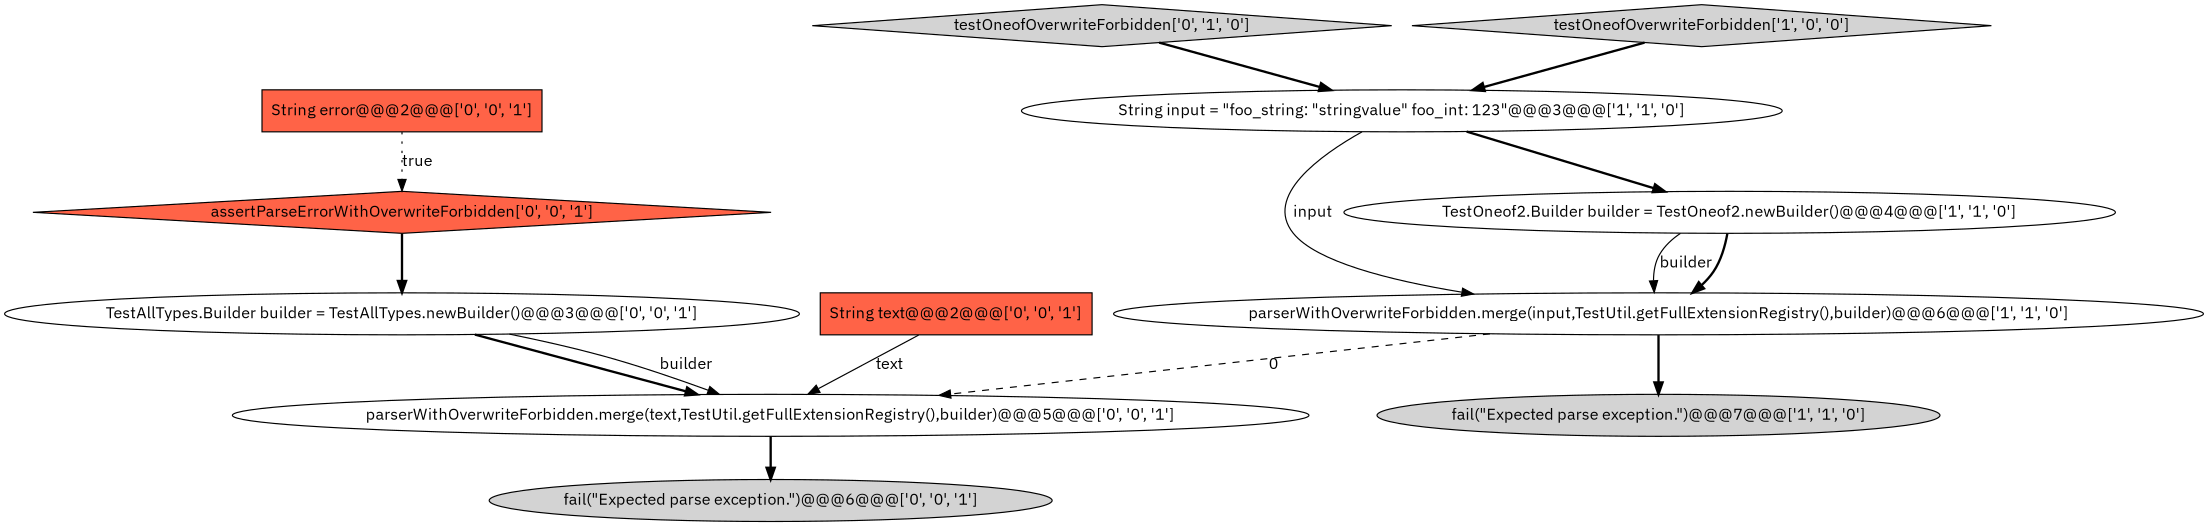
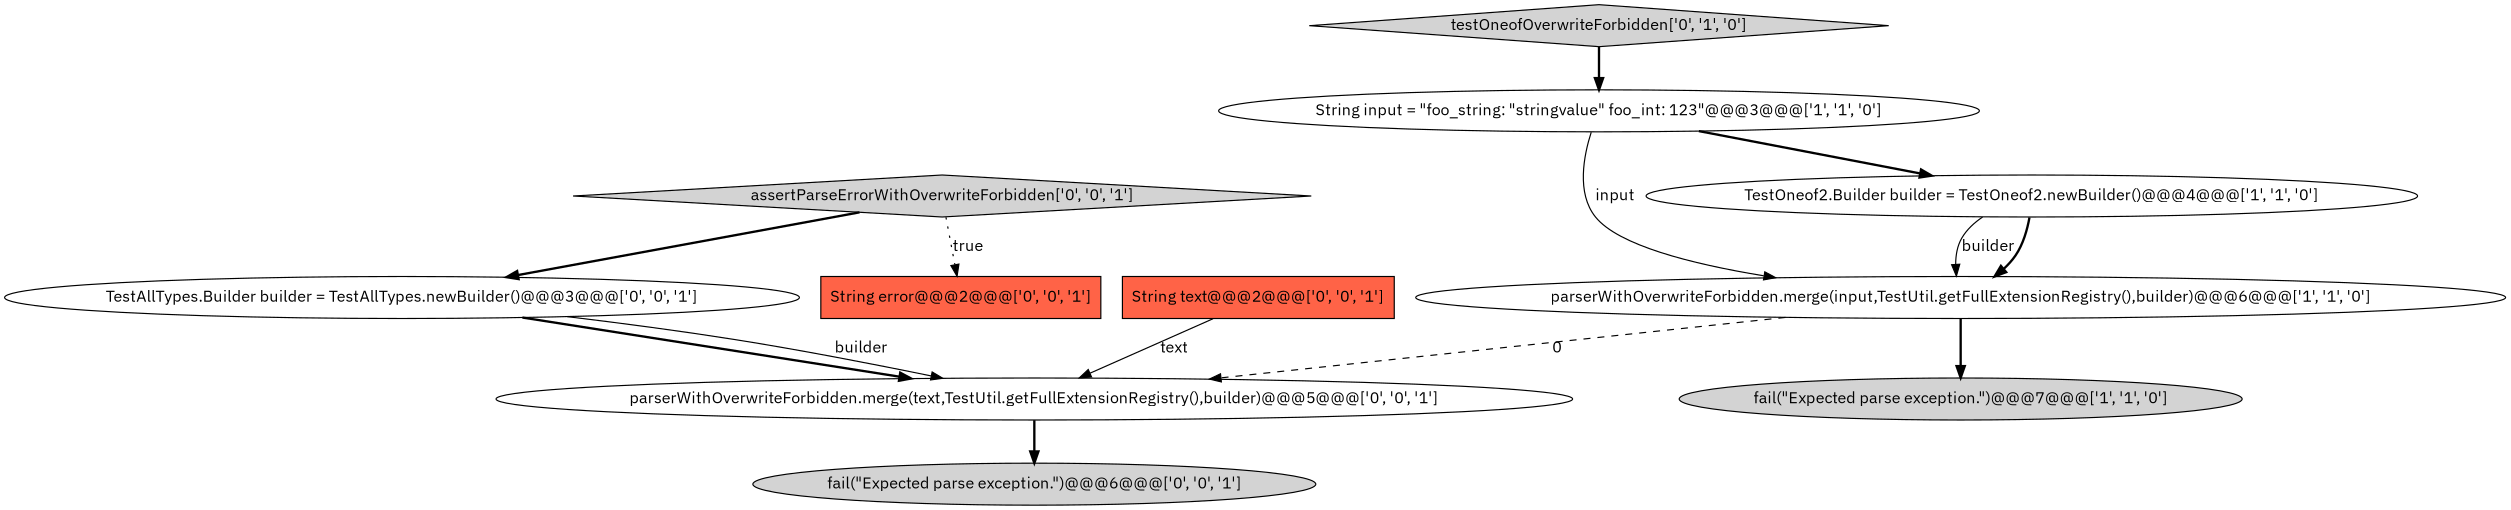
(1702, 26) -> none
(402, 156) -> (950, 241)
(402, 212) -> (942, 196)
